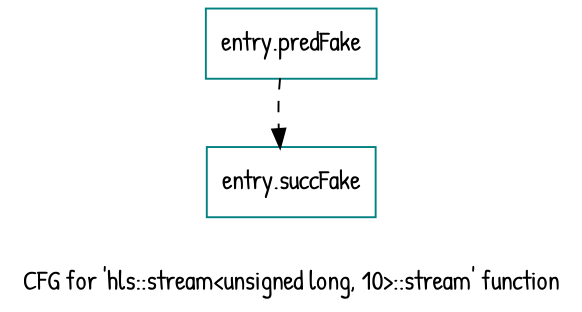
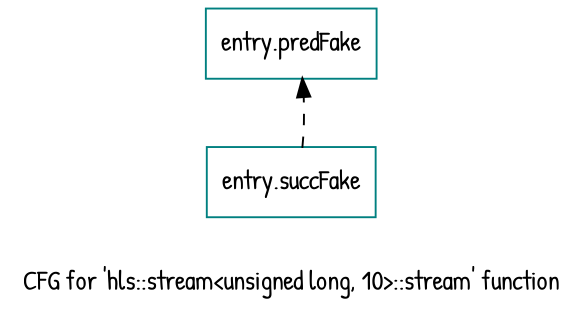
(279, 103) -> (304, 123)
